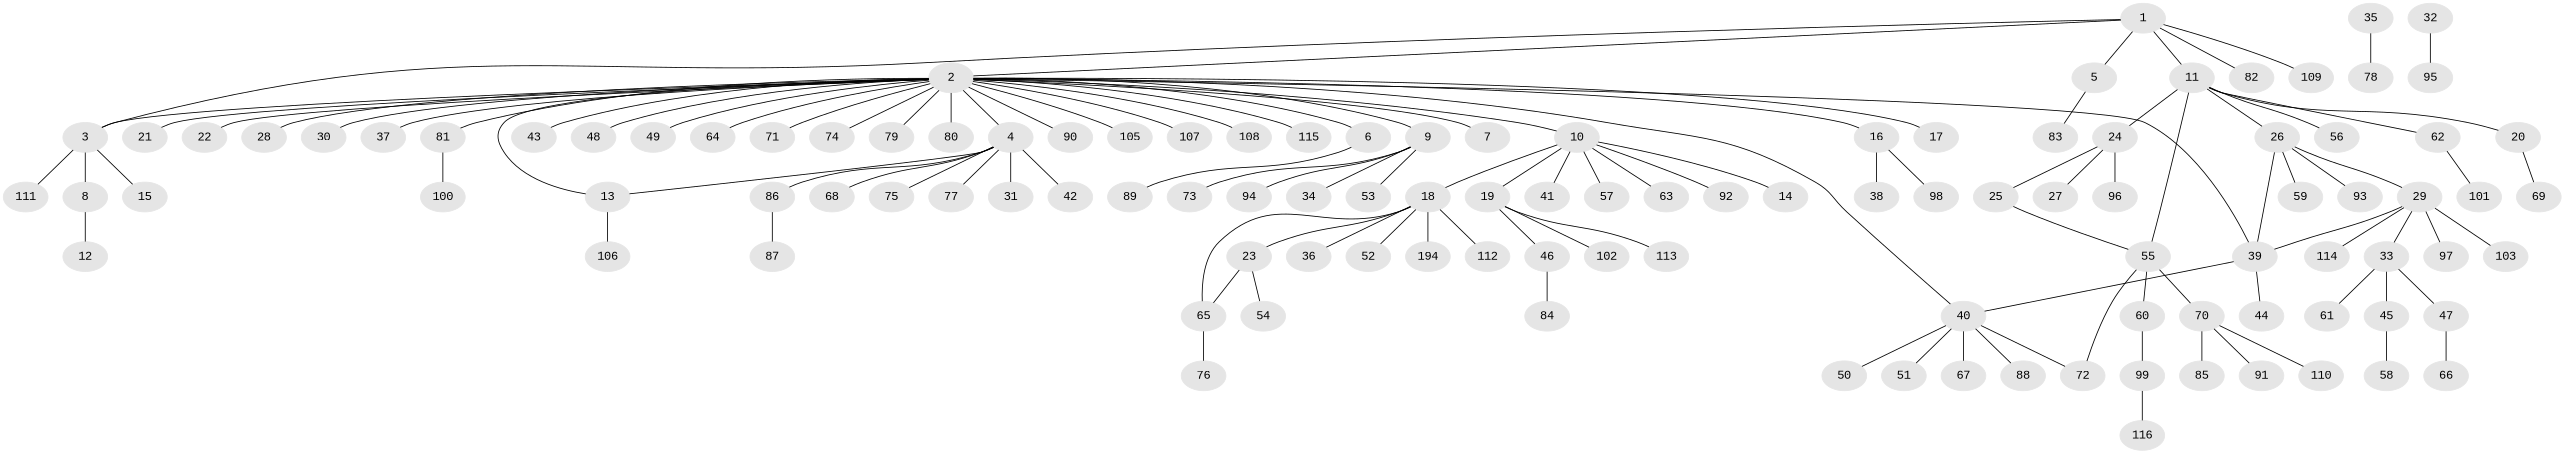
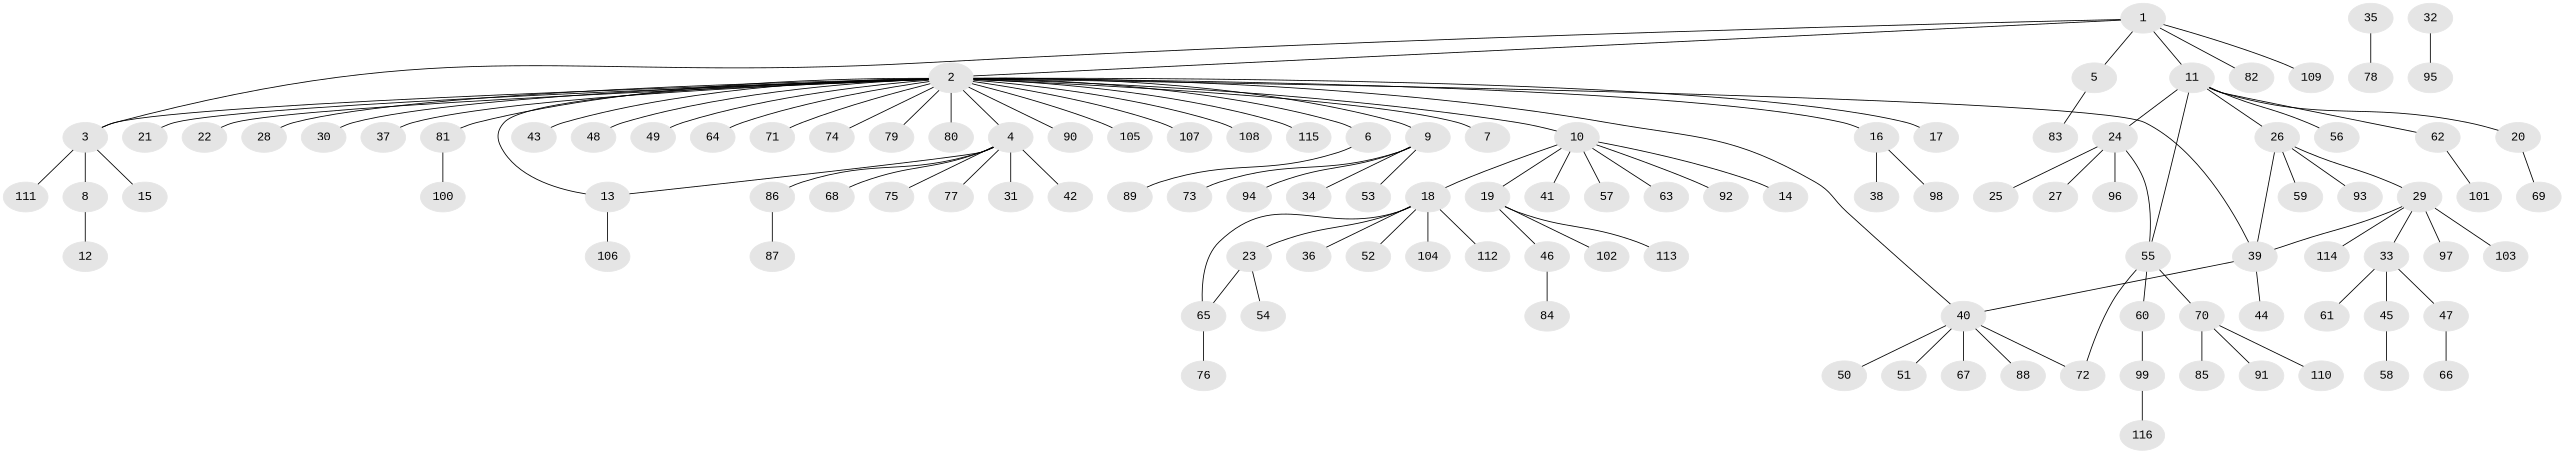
(2070, 229) -> (2148, 193)
(1428, 257) -> (1428, 257)
